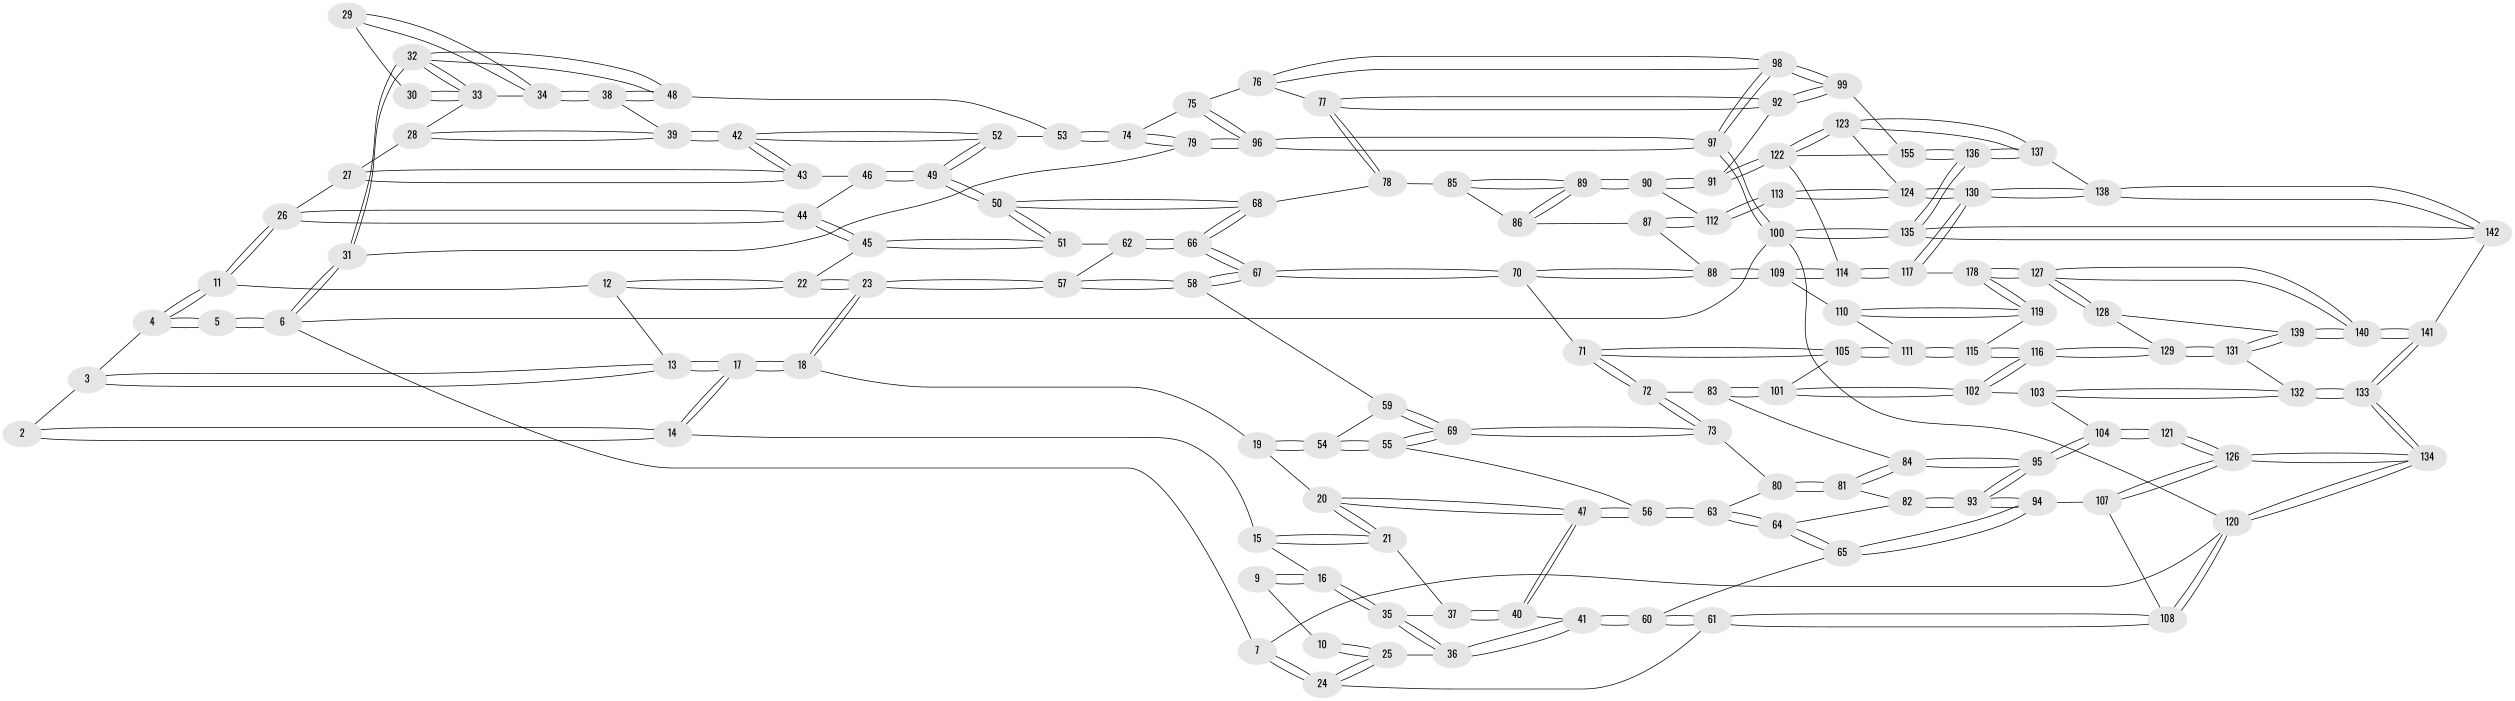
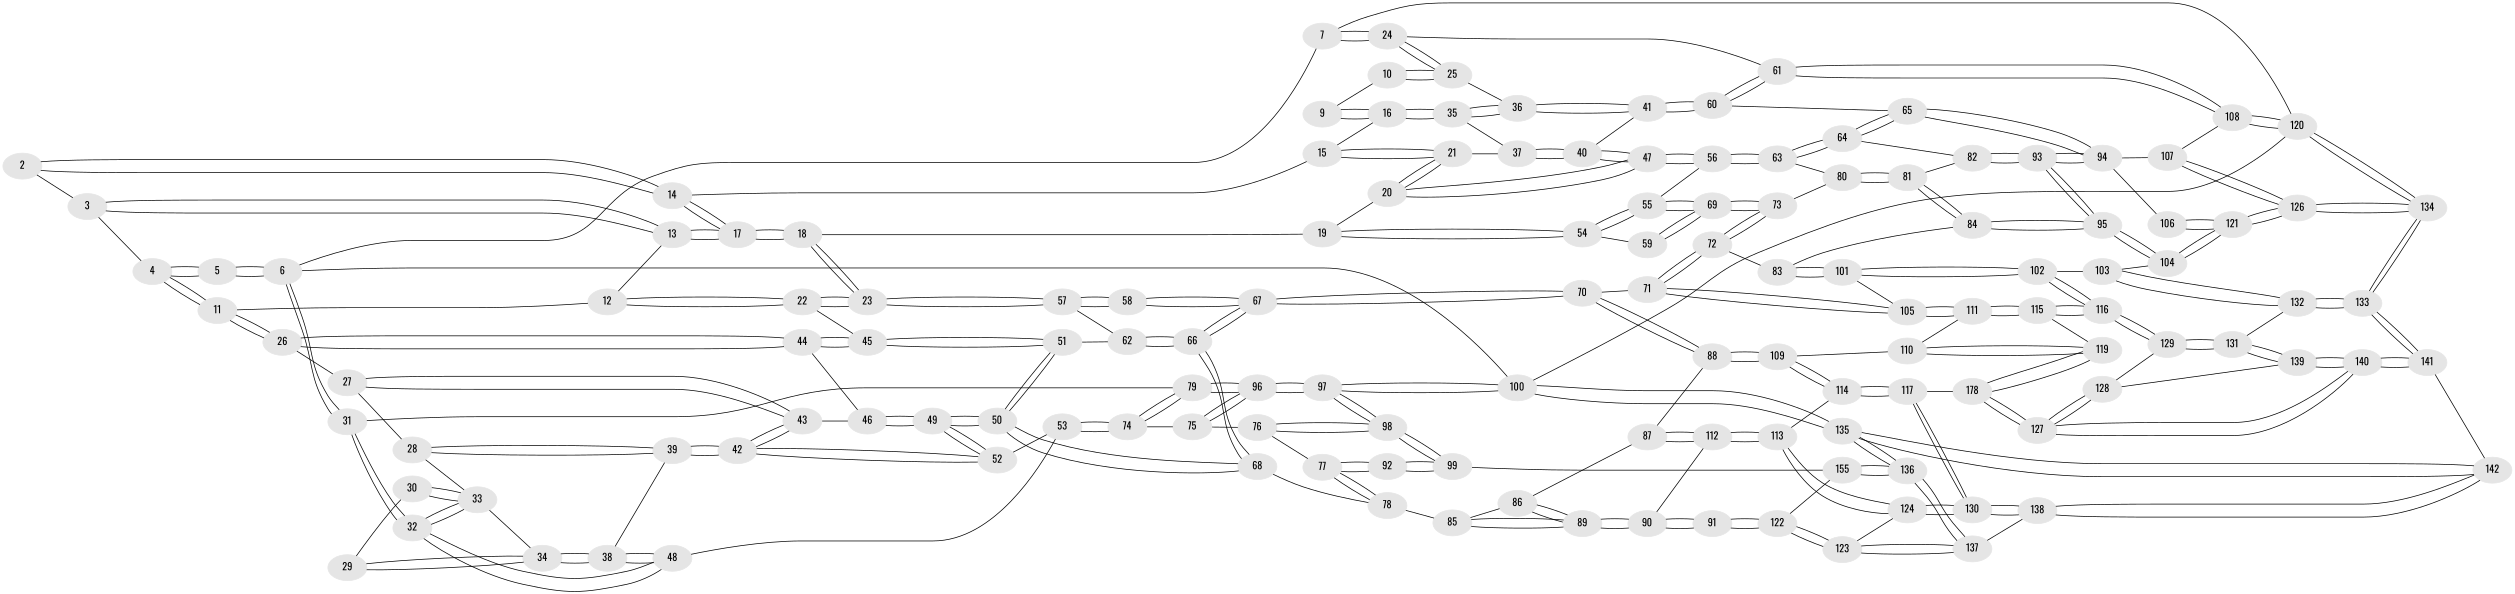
(1747, 144) -> none
(1817, 212) -> (1807, 416)
none -> (2167, 225)
(1290, 346) -> none
